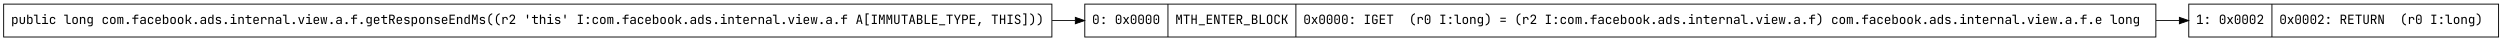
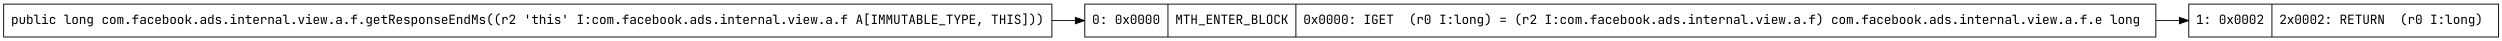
(2385, 20) -> (2385, 20)
